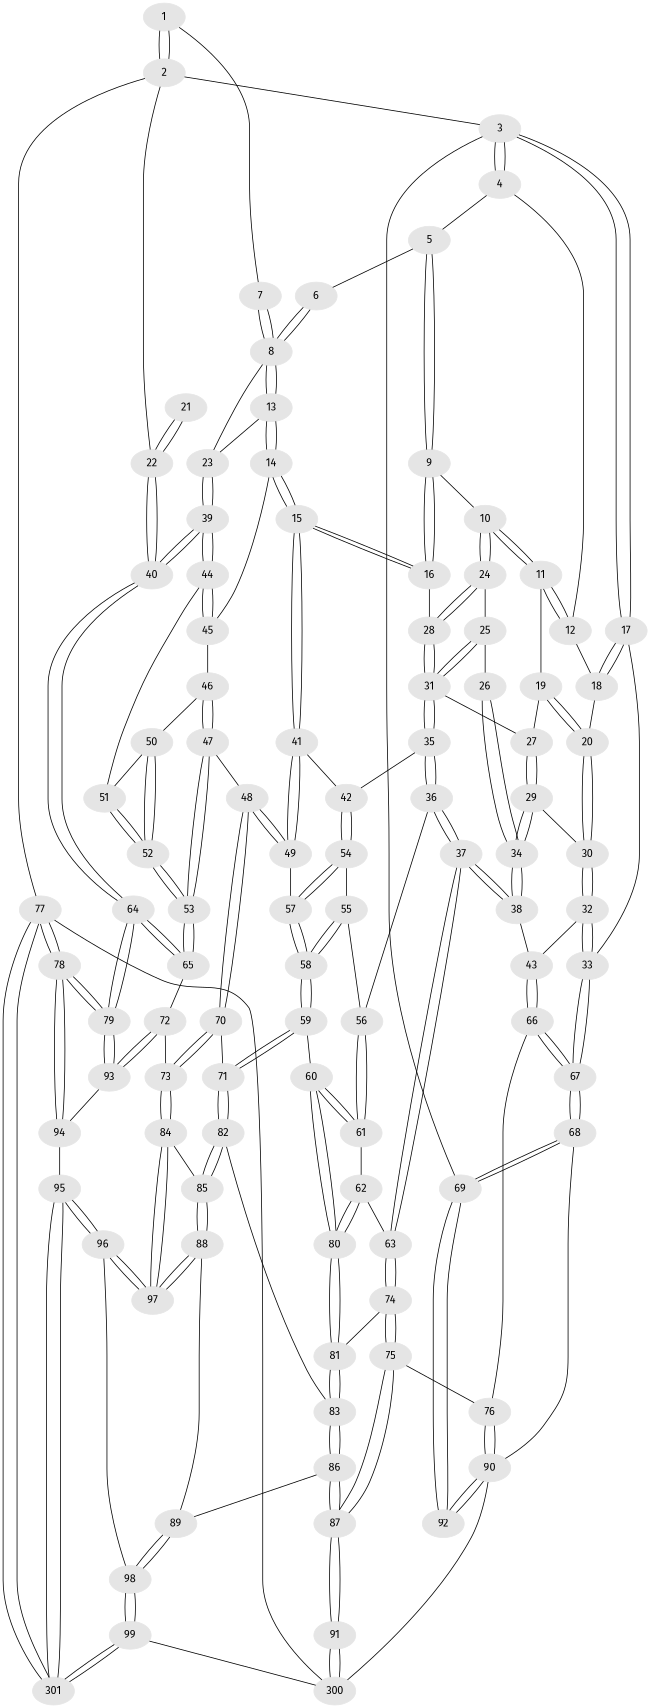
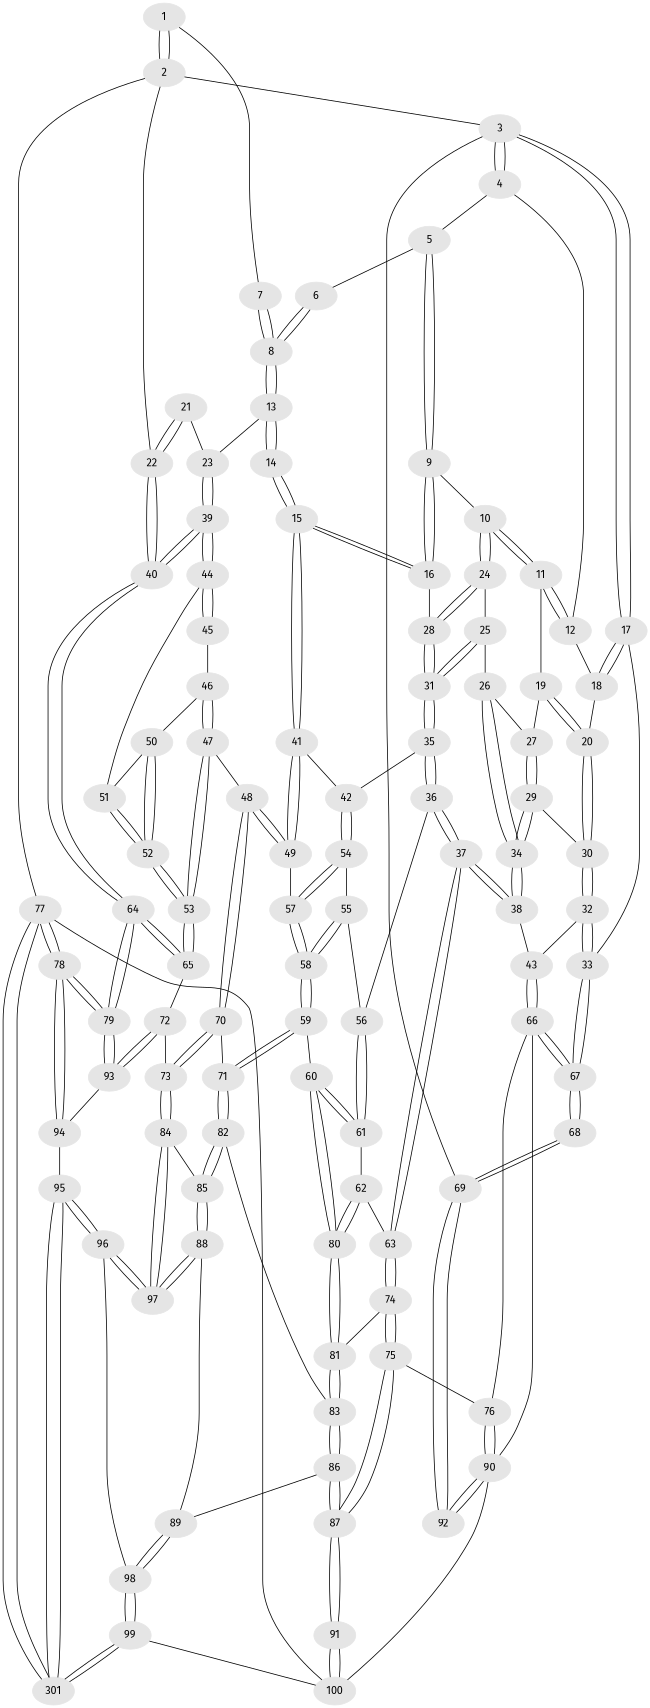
(236, 406) -> (197, 436)
(250, 551) -> none
(477, 713) -> (508, 715)
(568, 1315) -> (532, 1249)
(335, 1691) -> (335, 1691)
